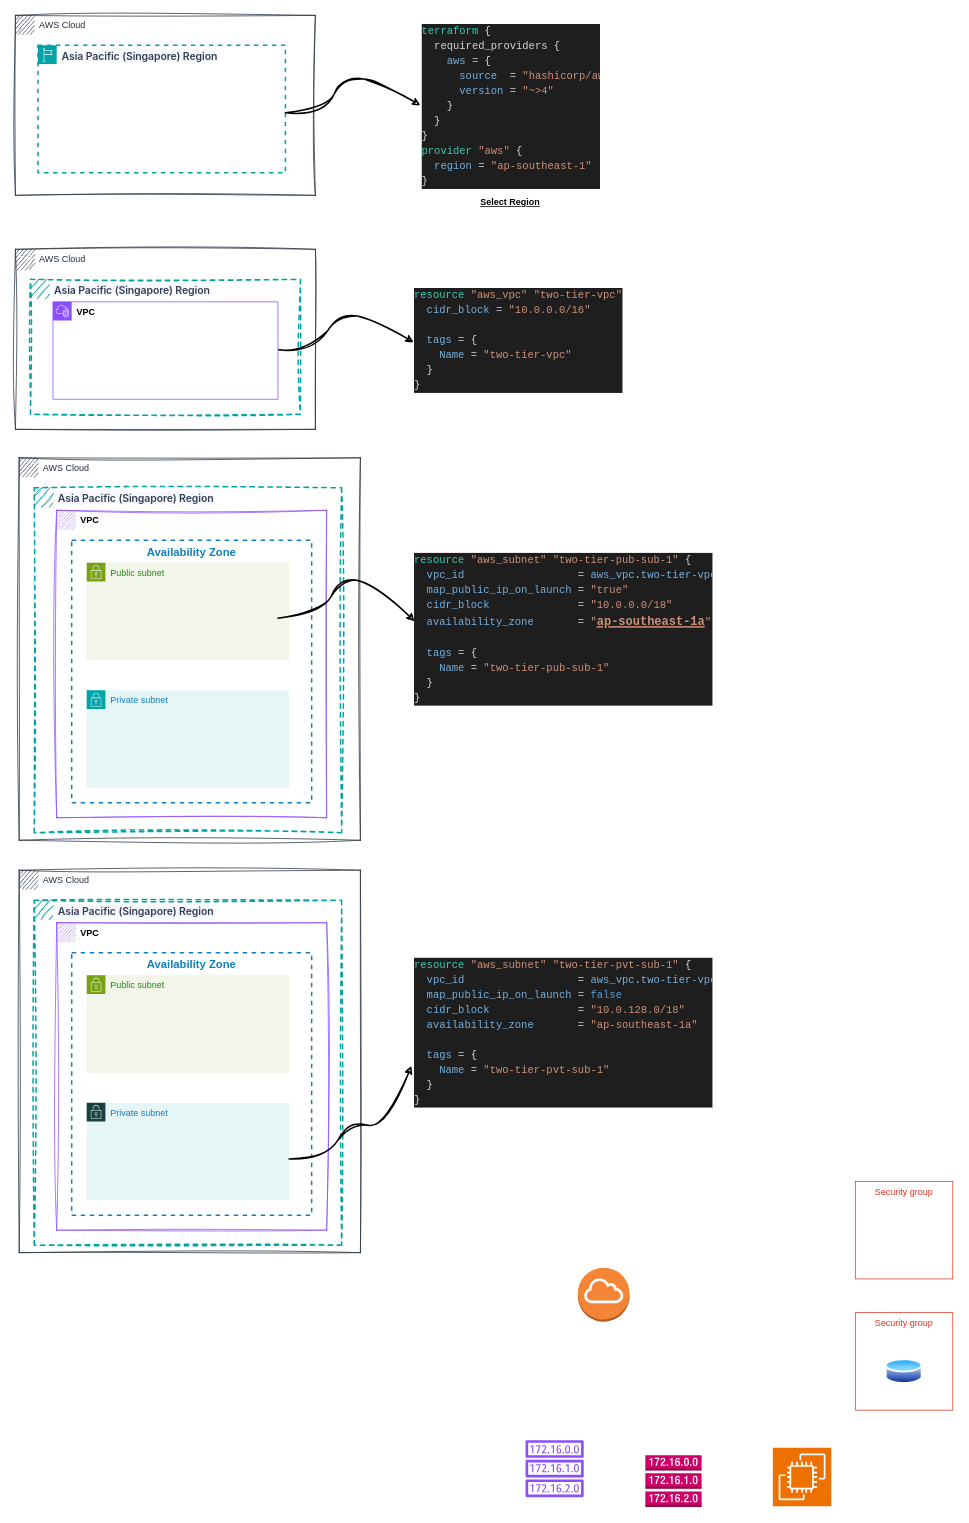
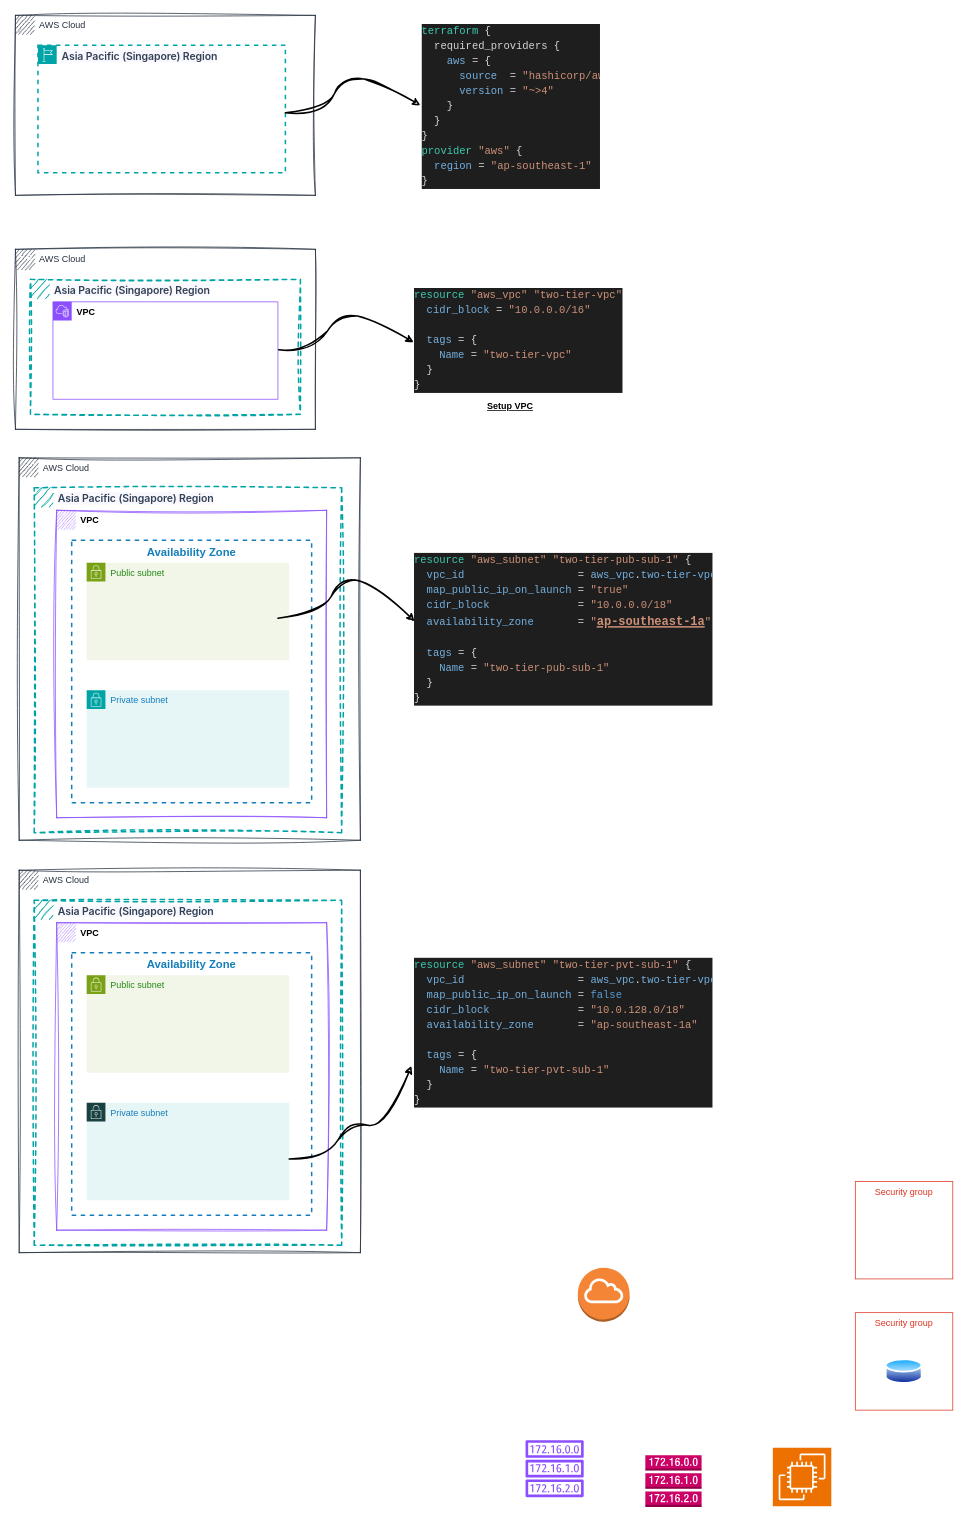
(510, 203) -> none
none -> (510, 407)
